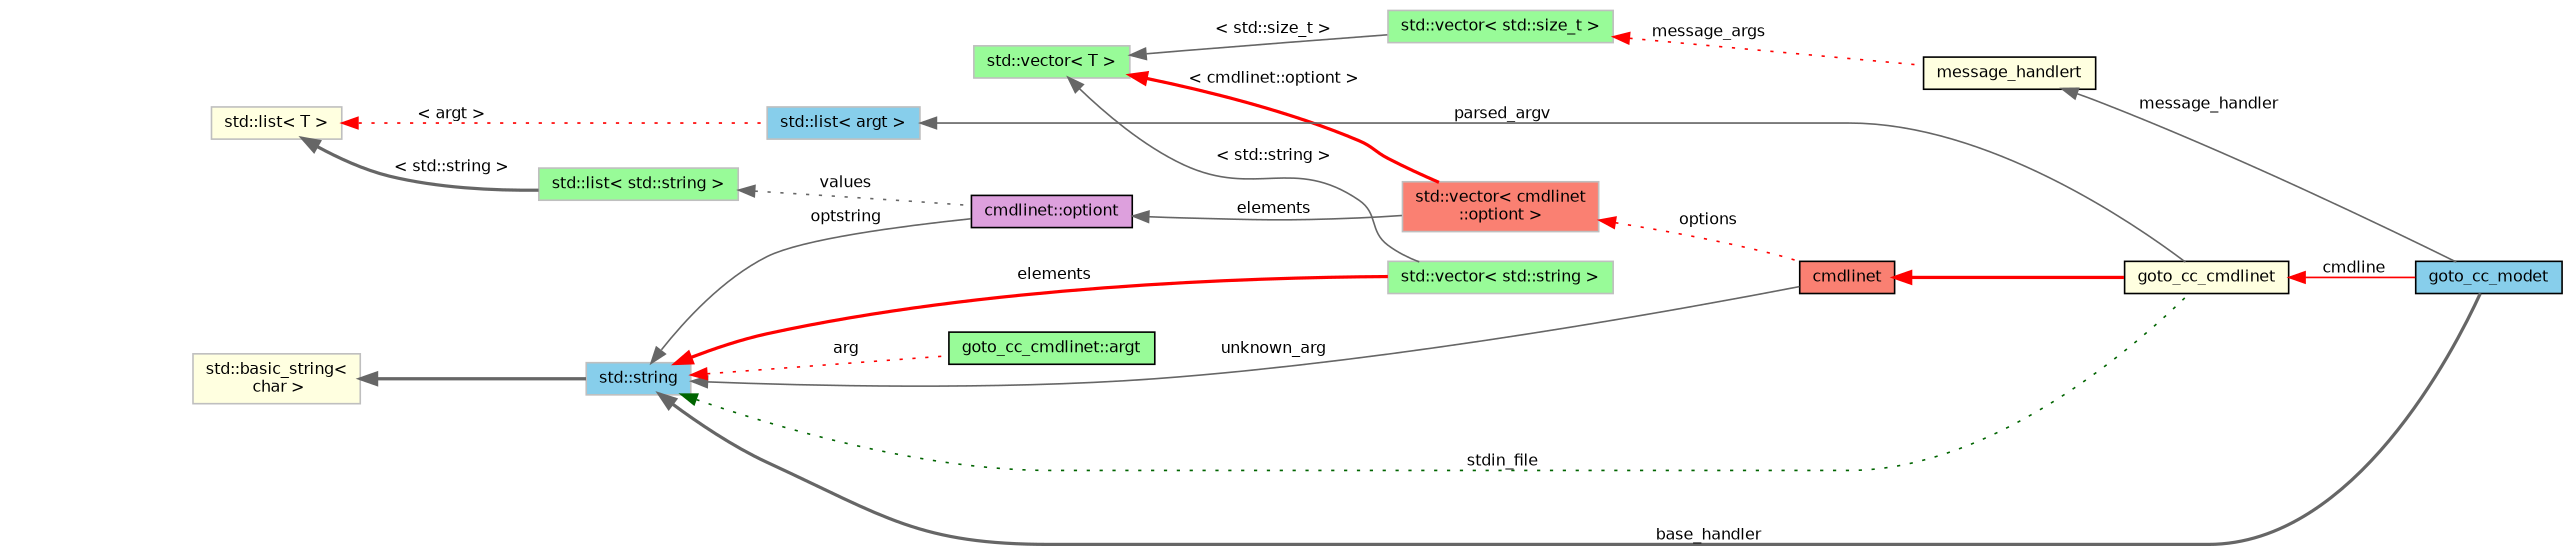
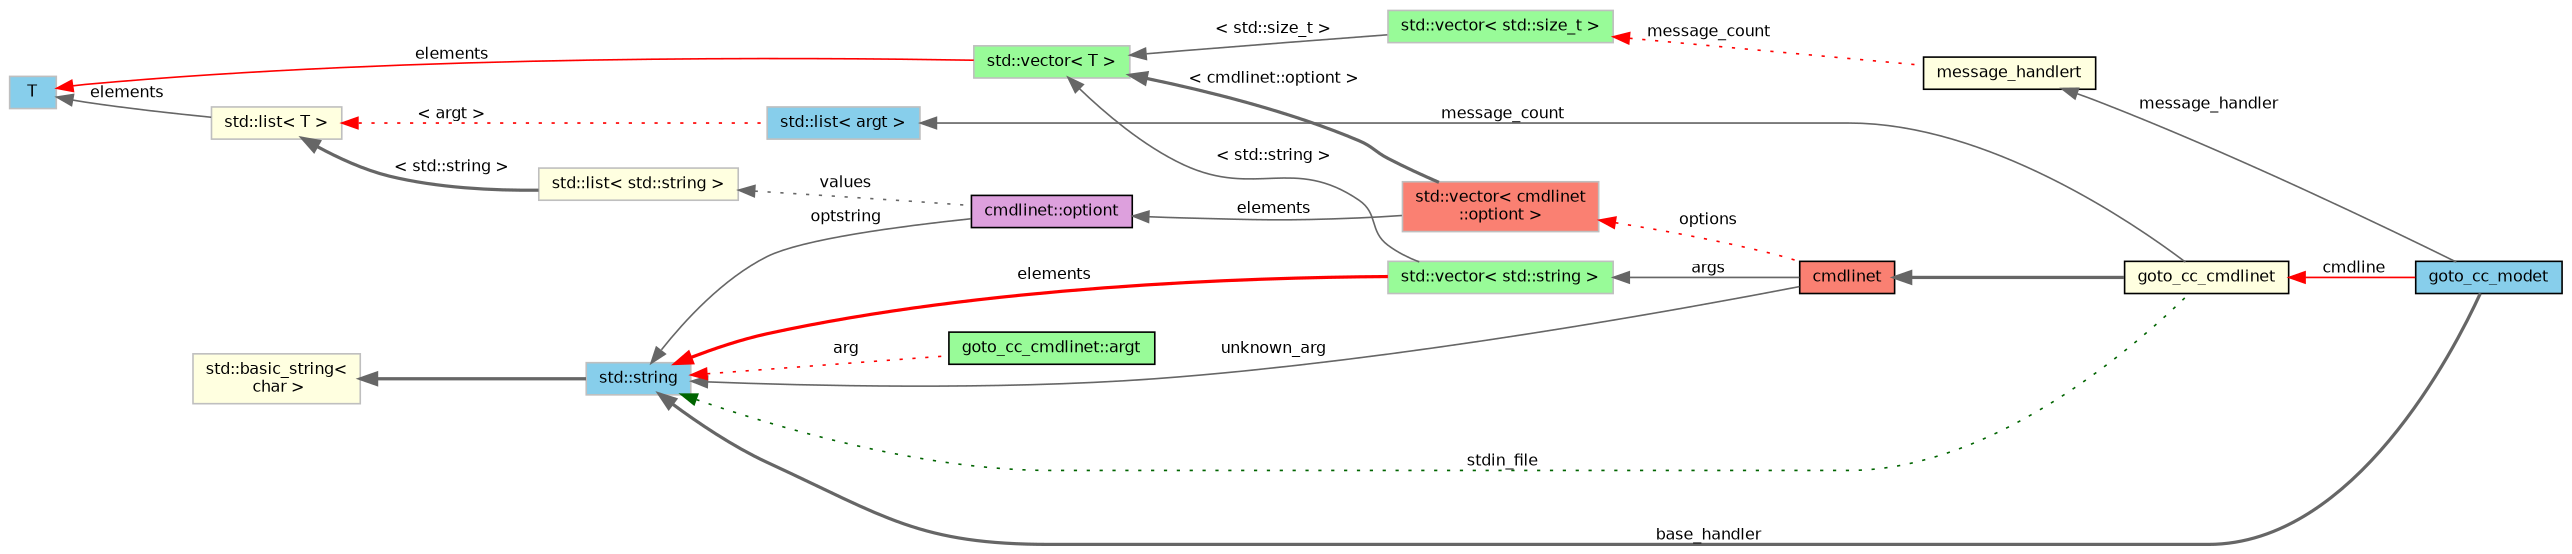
(1706, 32) -> (1706, 32)
none -> (33, 92)
(1282, 113) -> (1282, 113)
(1501, 114) -> (1501, 114)
(639, 184) -> (639, 184)
none -> (1715, 277)
(2018, 277) -> (2018, 277)
